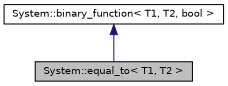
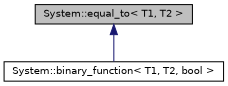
(114, 48) -> (114, 48)
